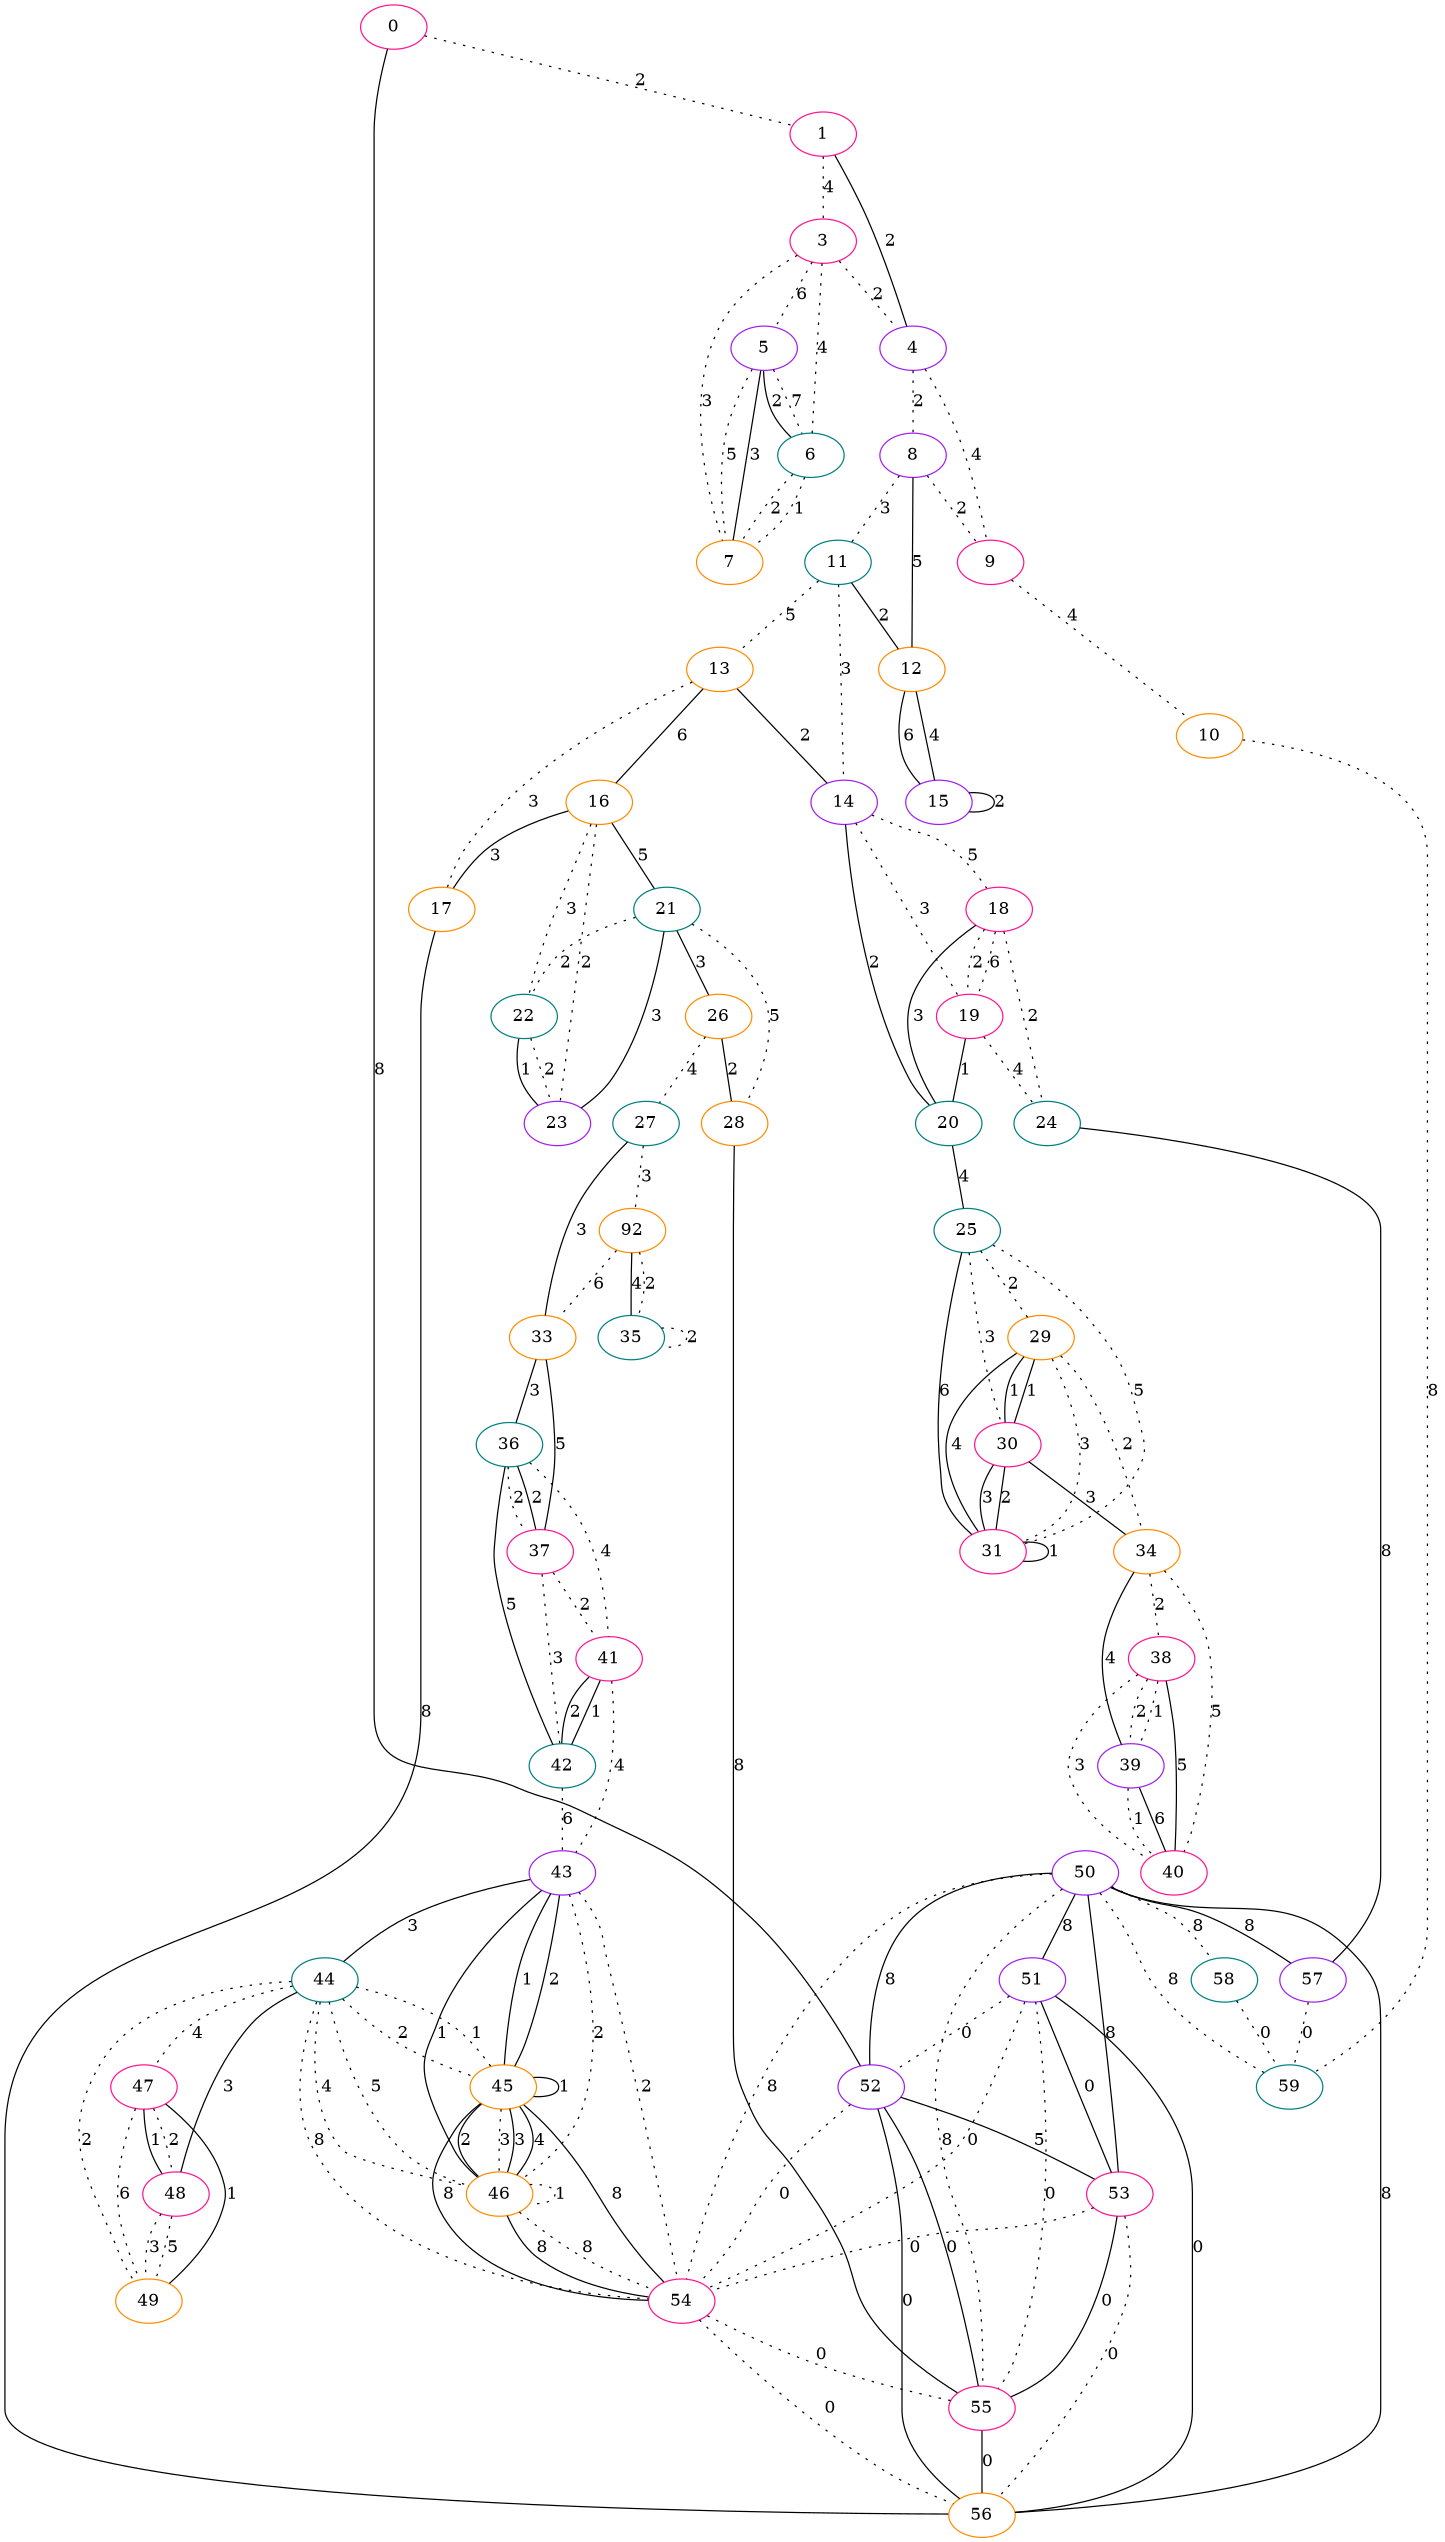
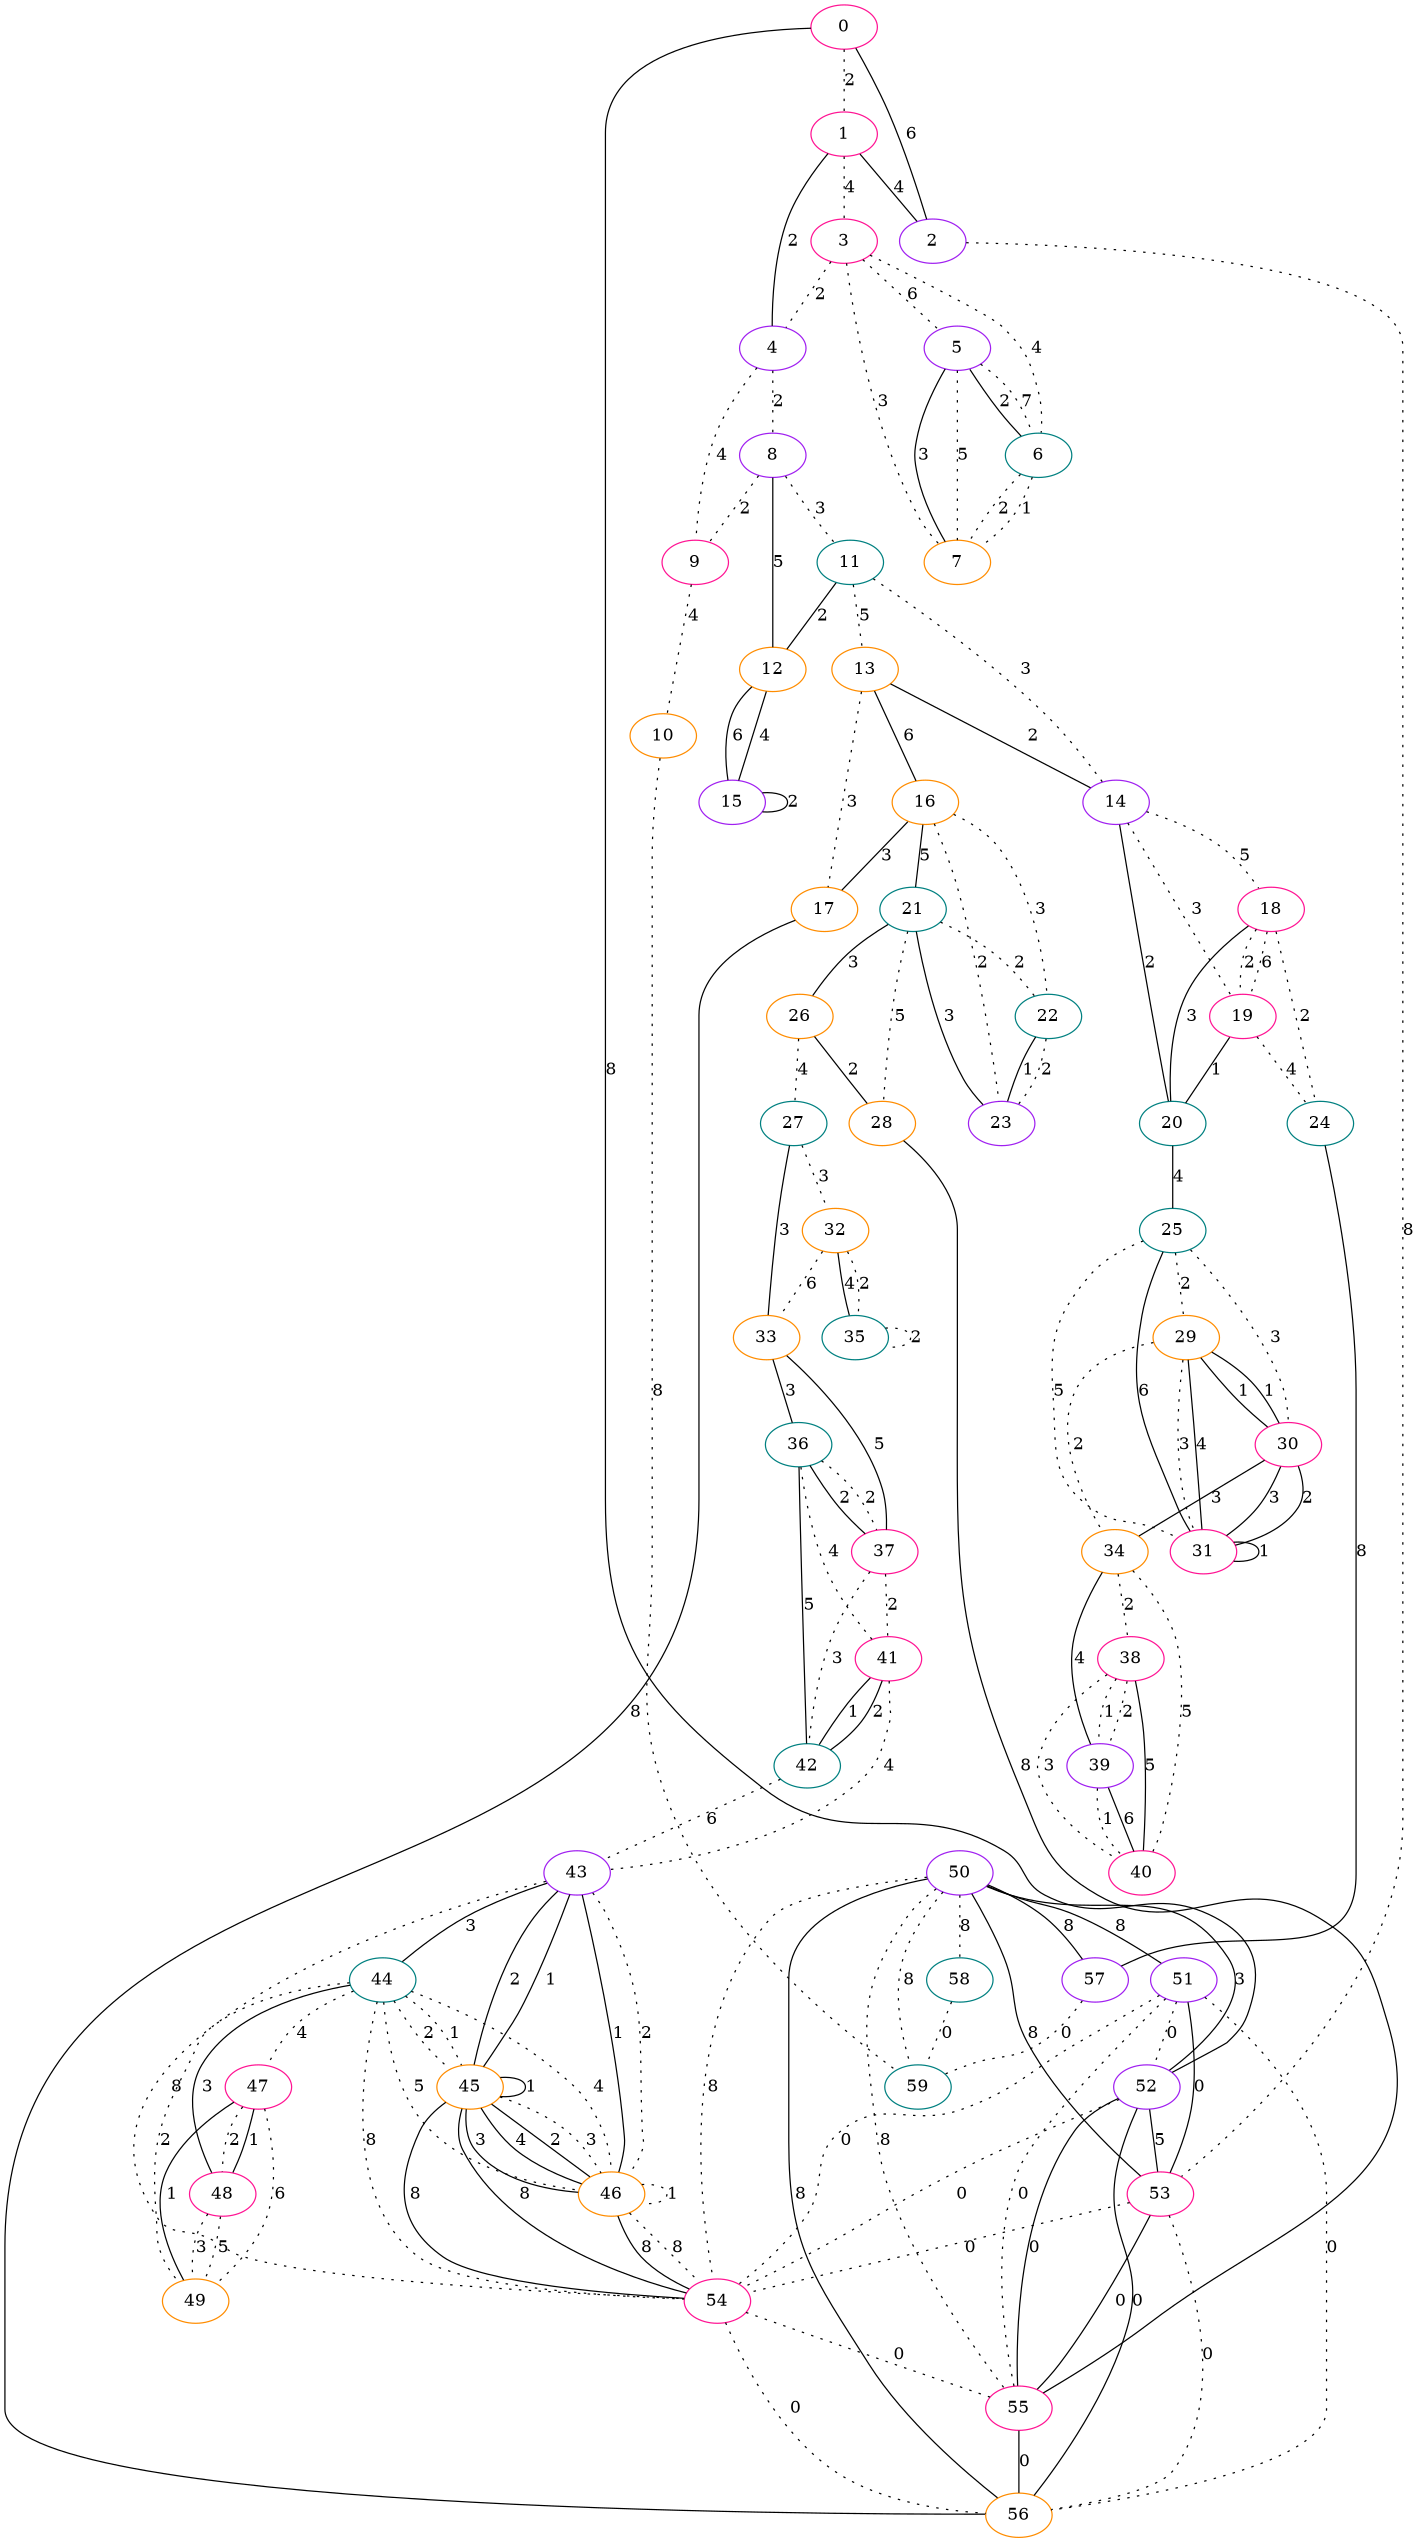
none -> (933, 241)
(633, 1231) -> (836, 1231)
(891, 1980) -> (1240, 1980)
(647, 2087) -> (177, 2087)
(1192, 2289) -> (1327, 2334)
